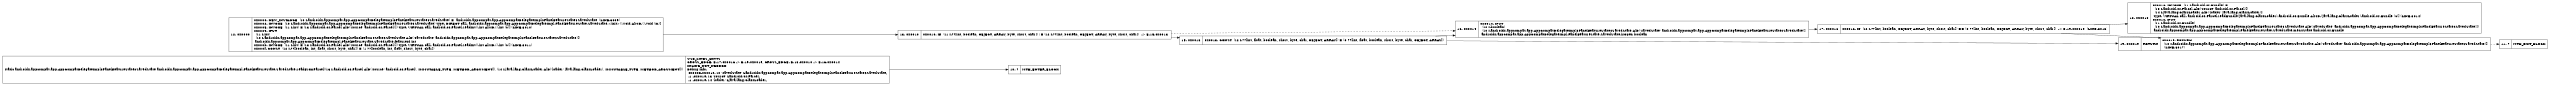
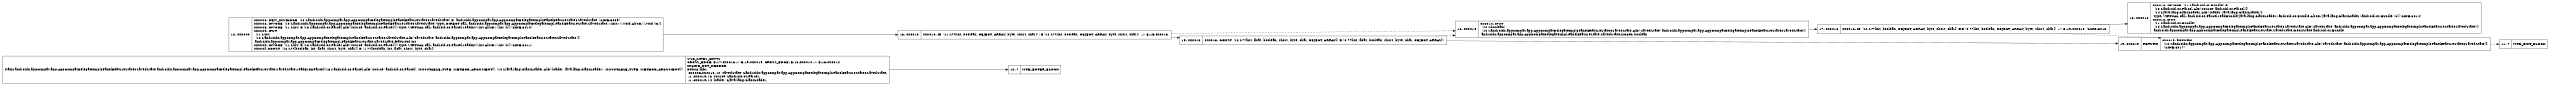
(1444, 36) -> (1444, 36)
(2110, 36) -> (2110, 36)
